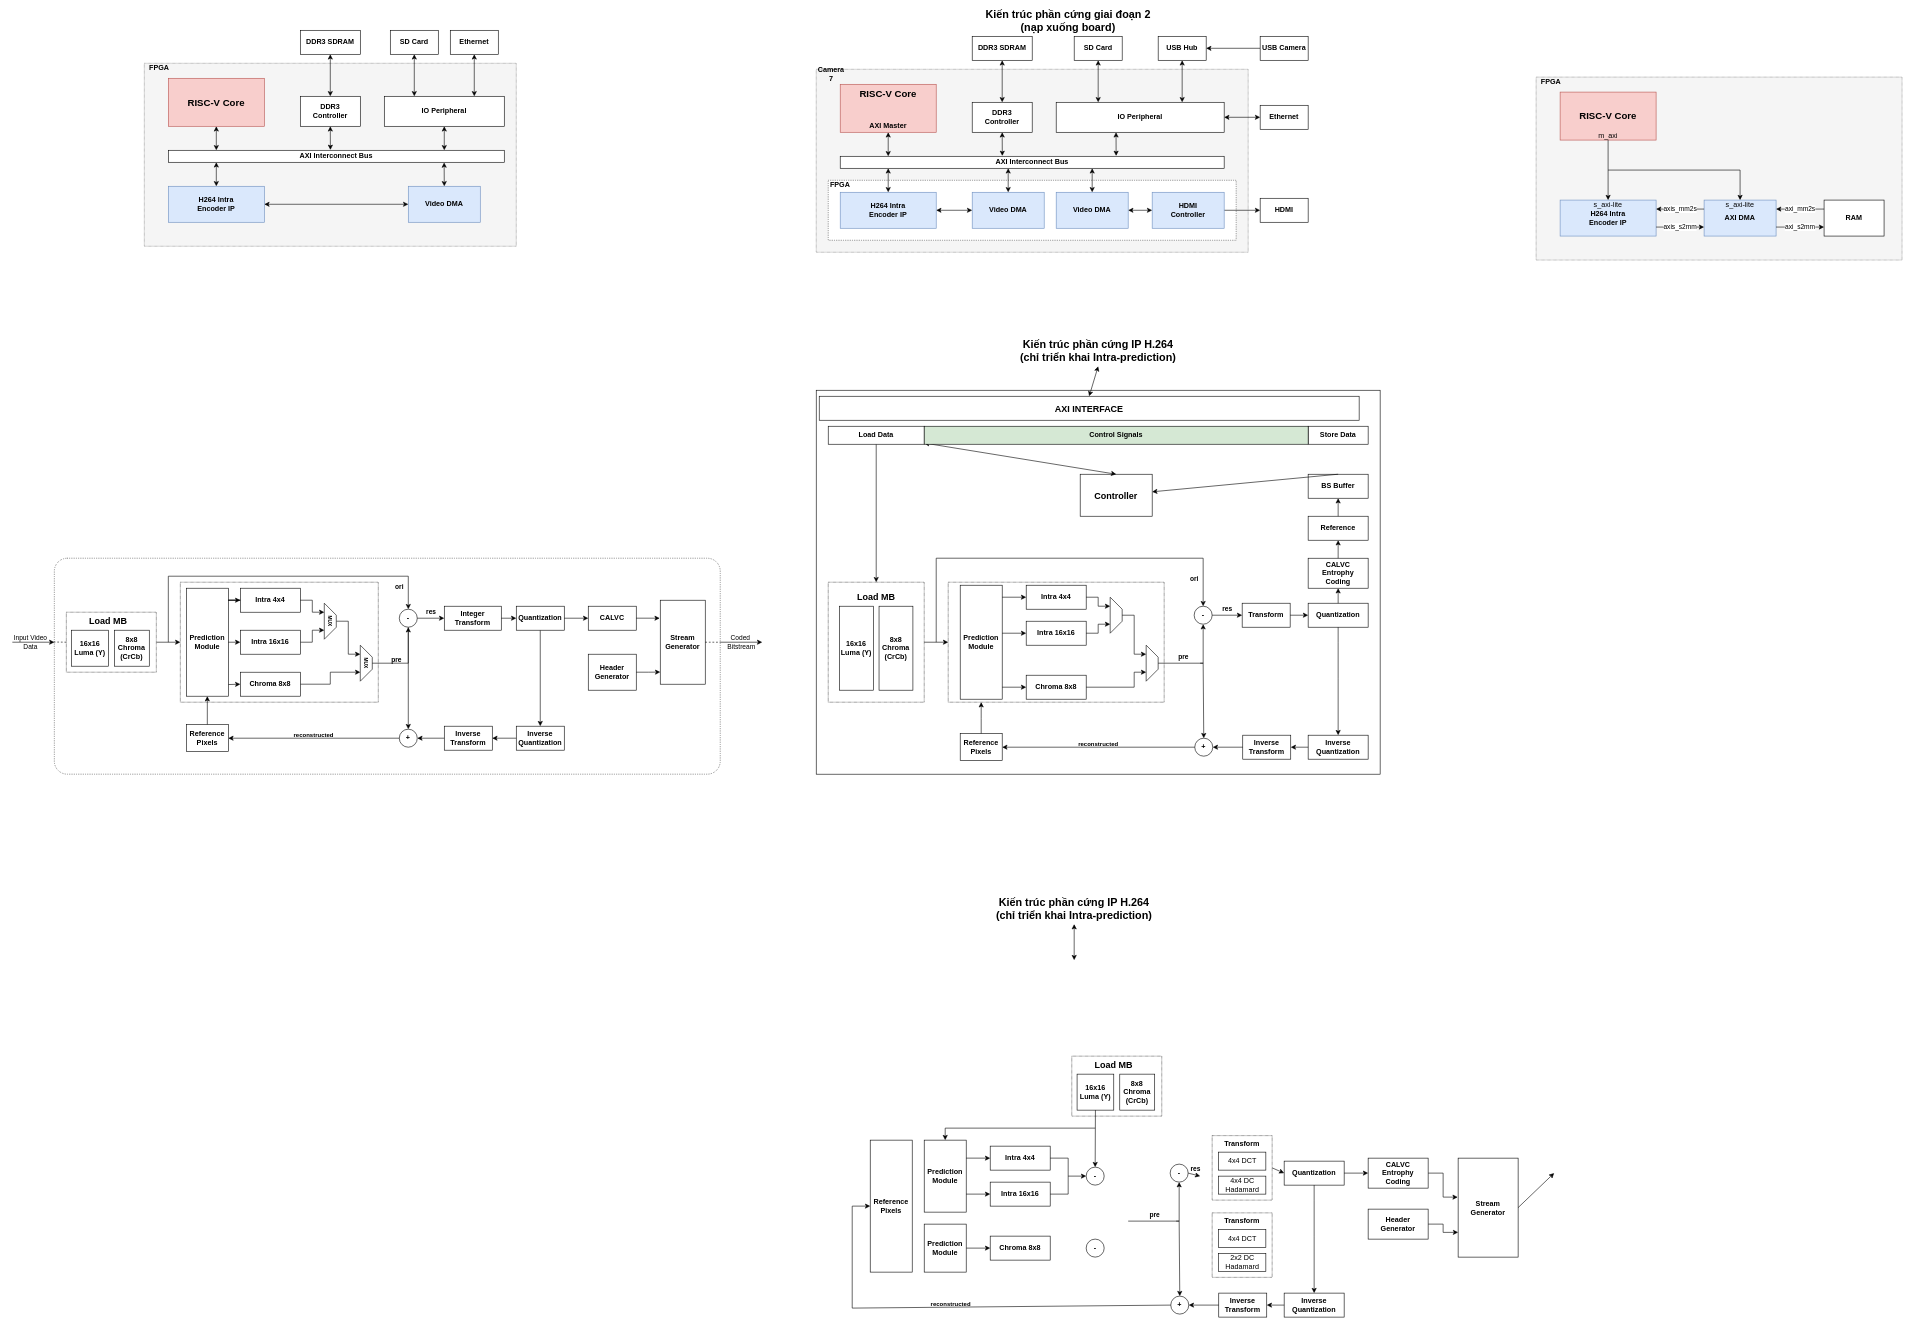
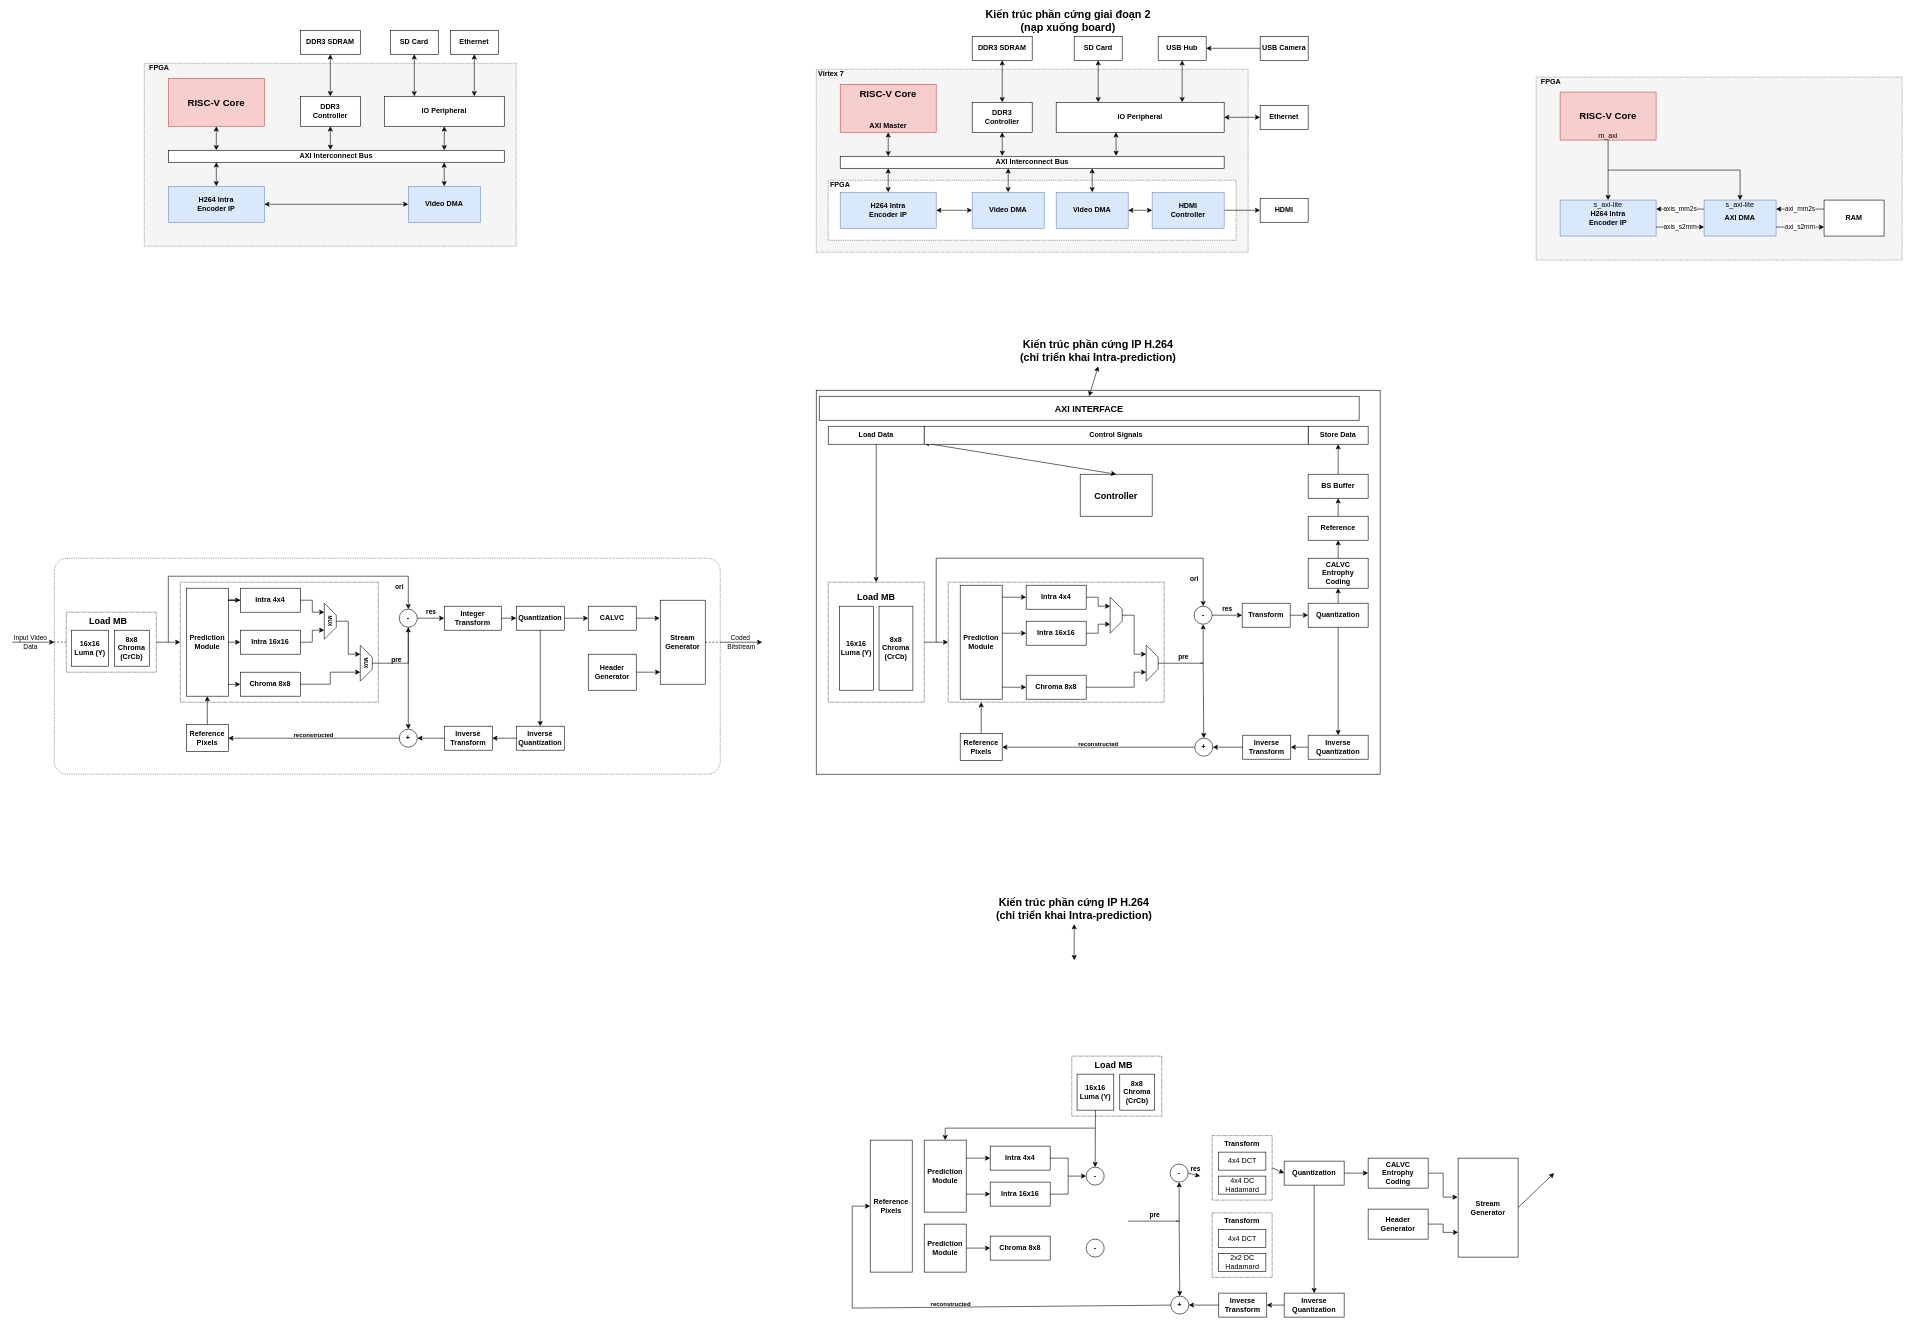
(831, 74) -> (831, 74)
(1116, 435) -> (1116, 435)
(1242, 483) -> (1338, 449)
